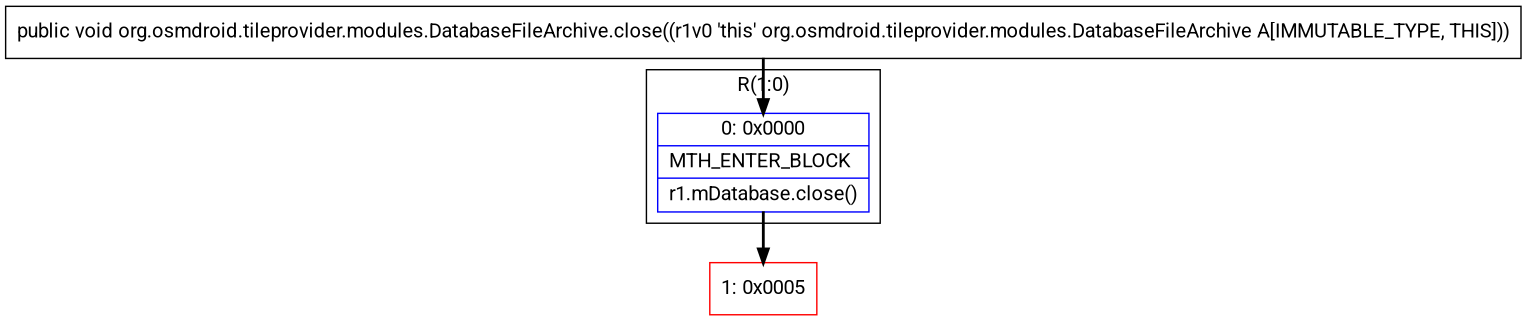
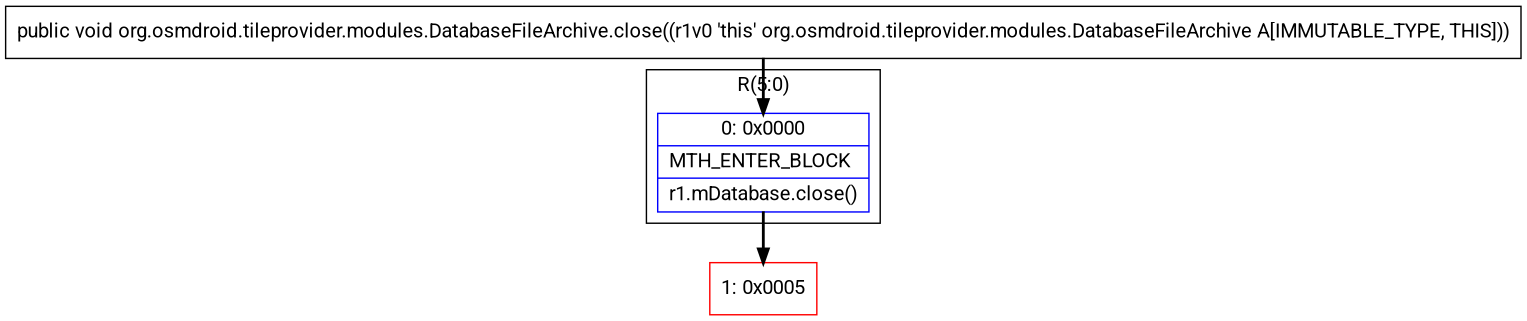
(763, 86) -> (763, 86)
